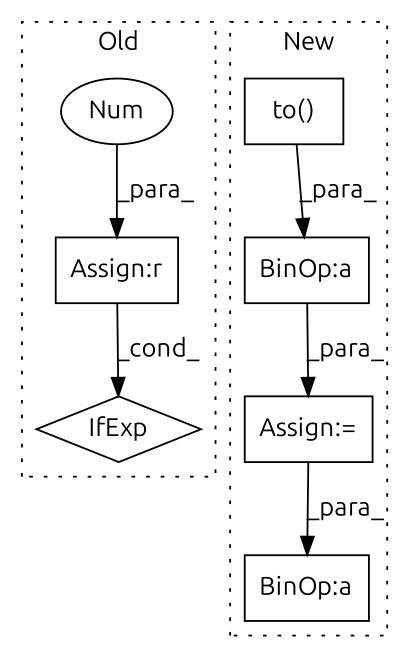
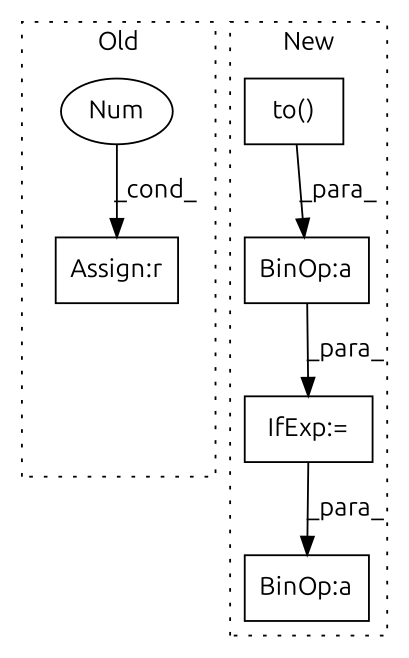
(156, 191) -> (156, 191)
(119, 429) -> none
(309, 429) -> (309, 429)
